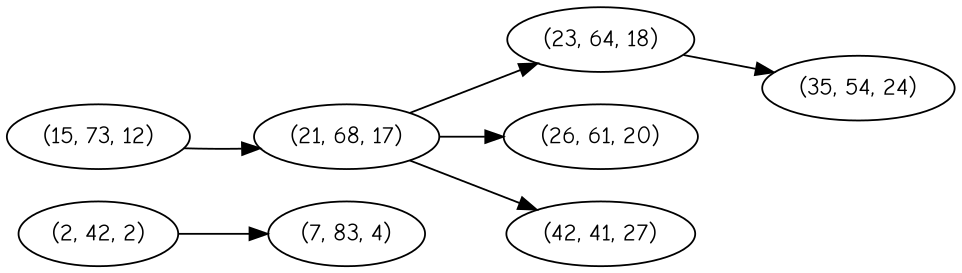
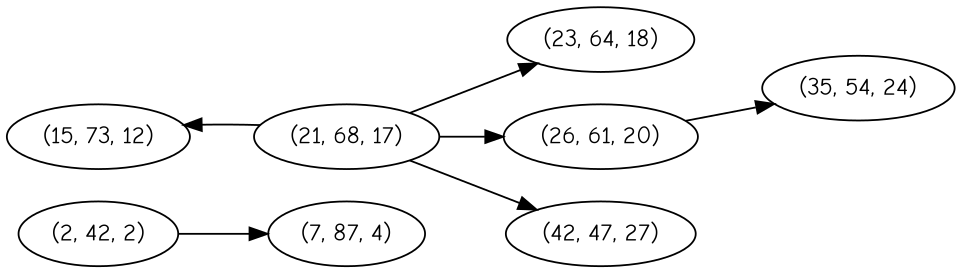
(720, 62) -> (721, 114)
(213, 149) -> (231, 125)
(347, 234) -> (347, 234)
(601, 234) -> (601, 234)
